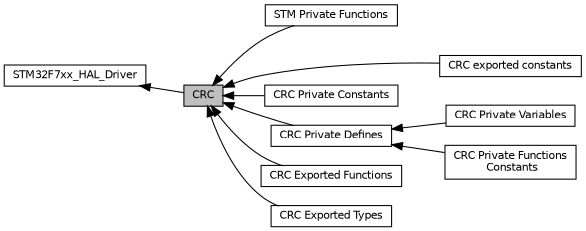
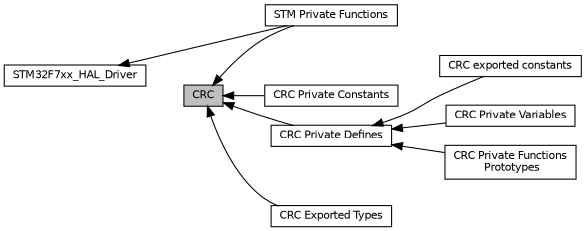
(336, 66) -> (433, 99)
(167, 90) -> (208, 44)
(511, 162) -> (511, 162)
(331, 176) -> none
